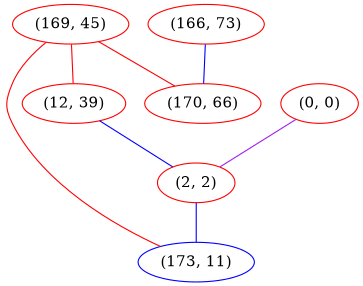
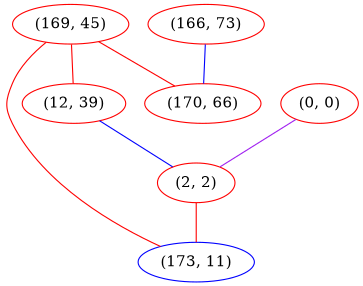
(196, 223) -> (196, 223)
